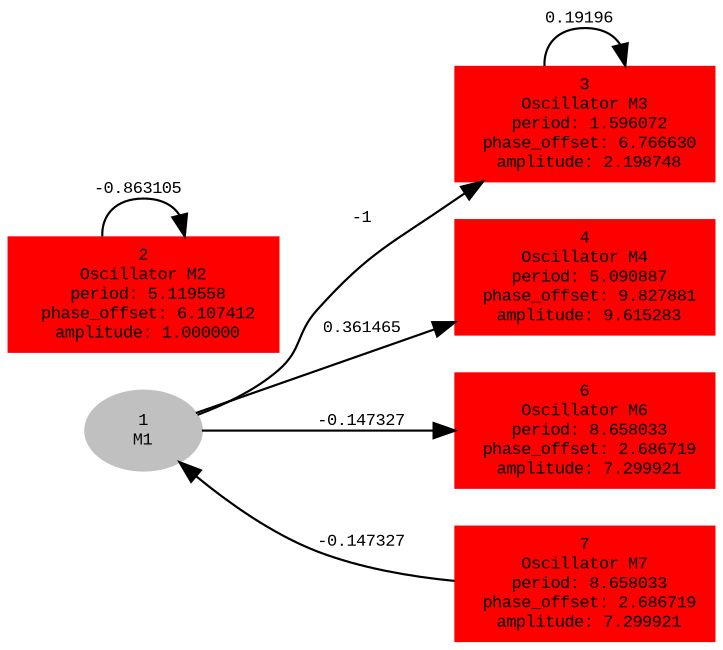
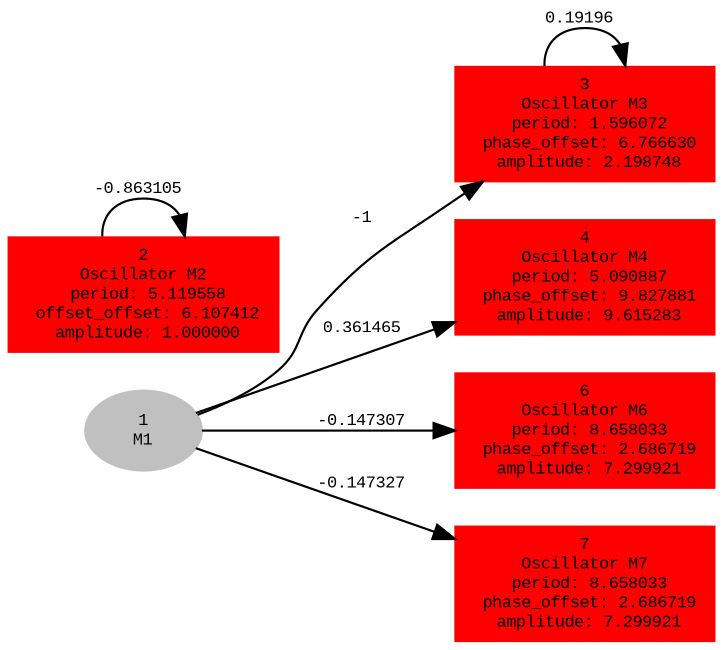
(144, 313) -> (144, 313)
(367, 421) -> (367, 421)
(316, 551) -> (315, 490)
